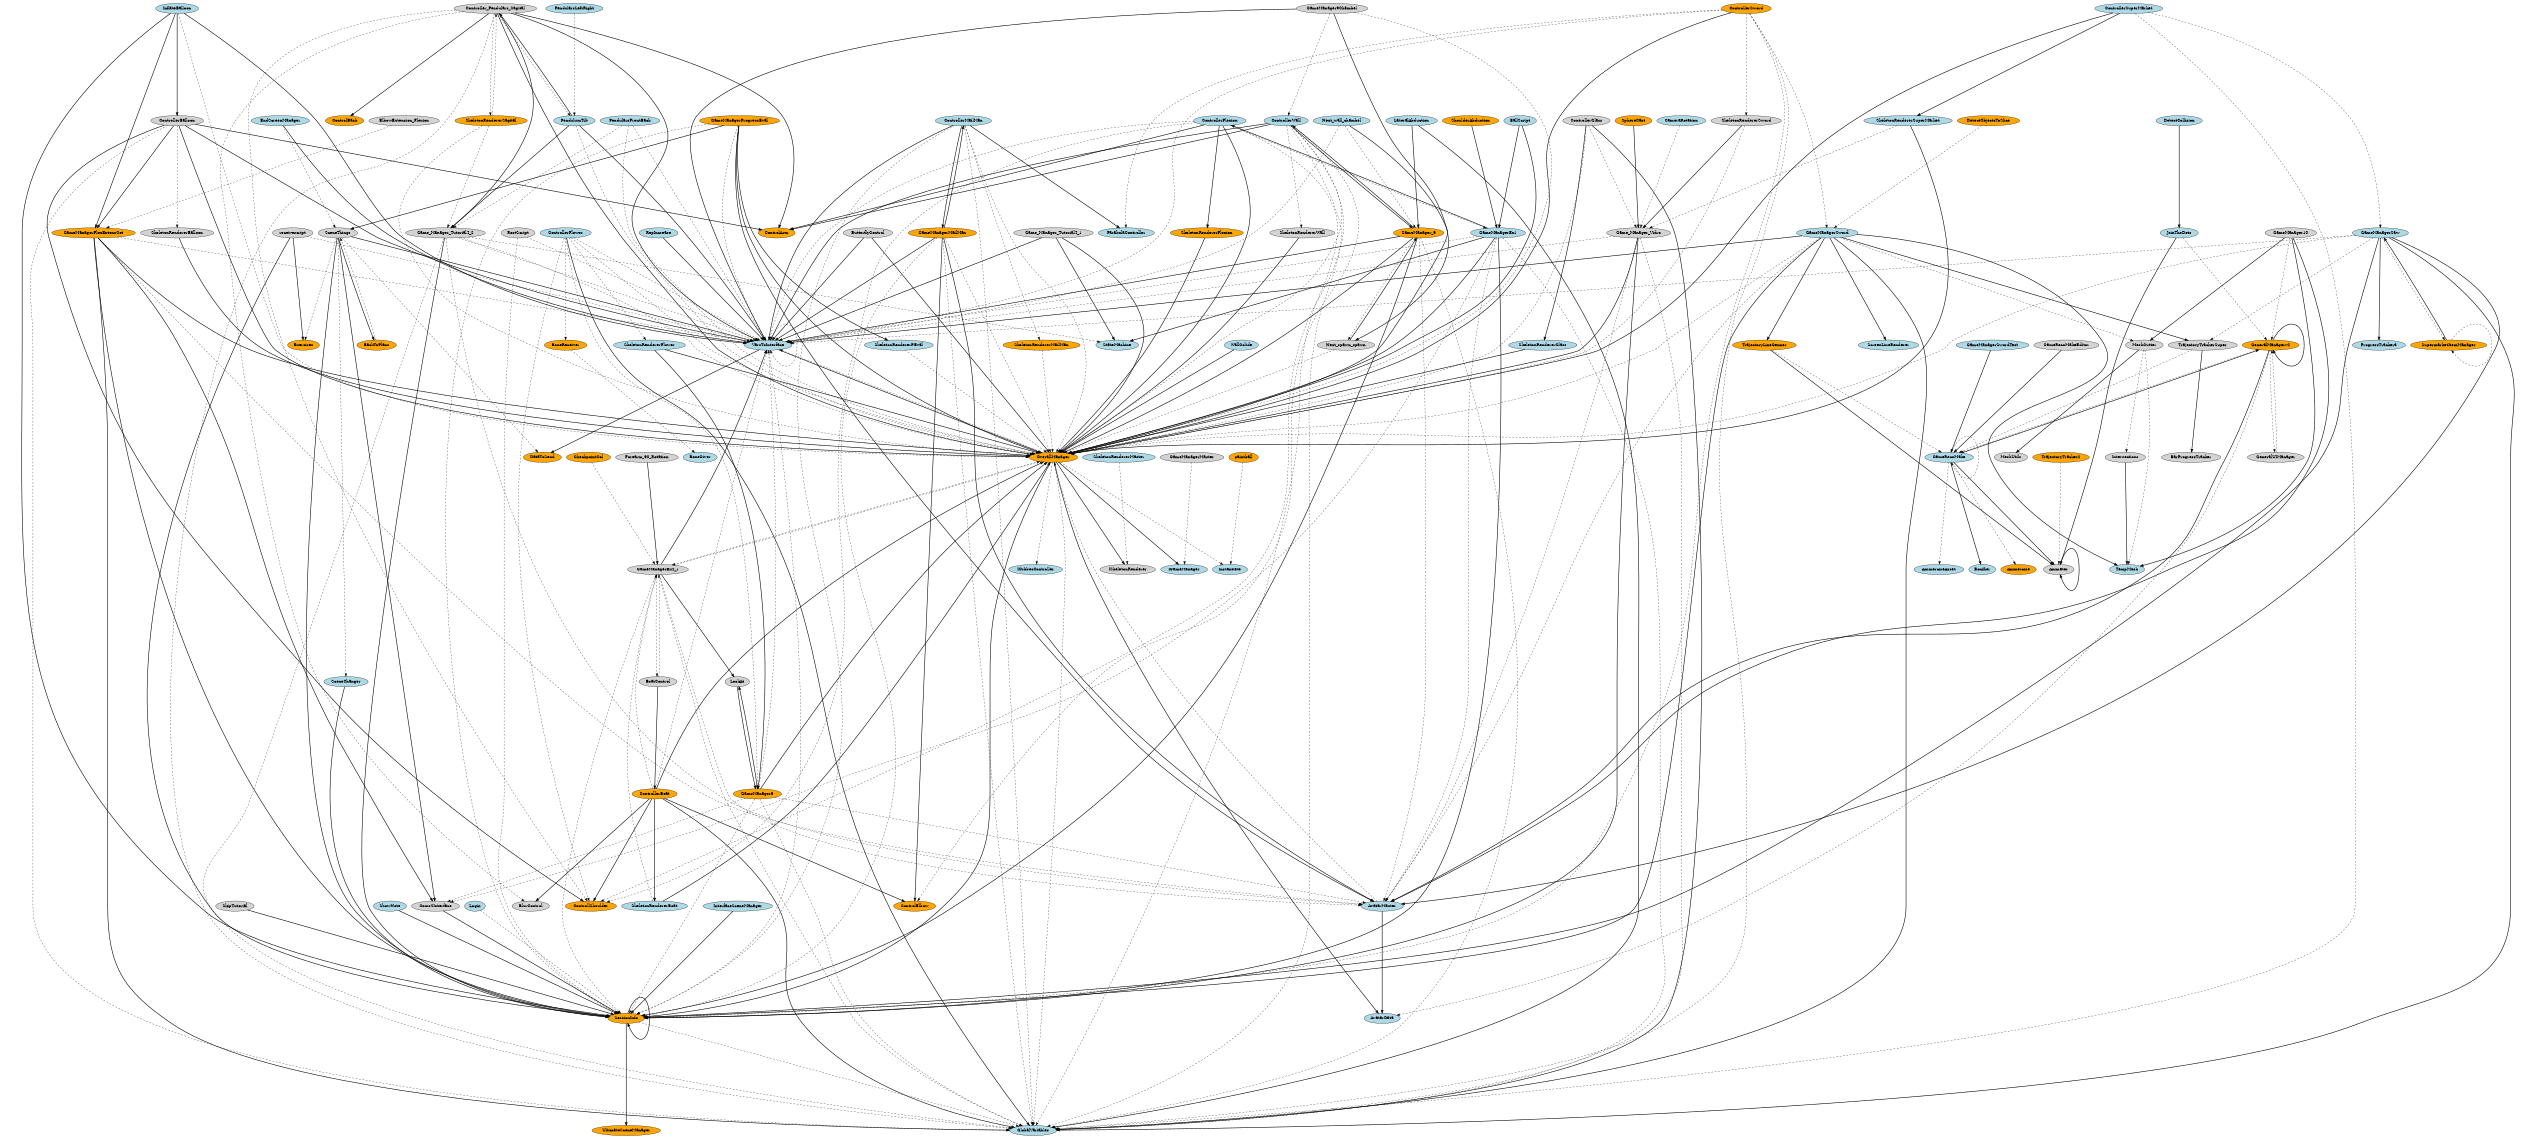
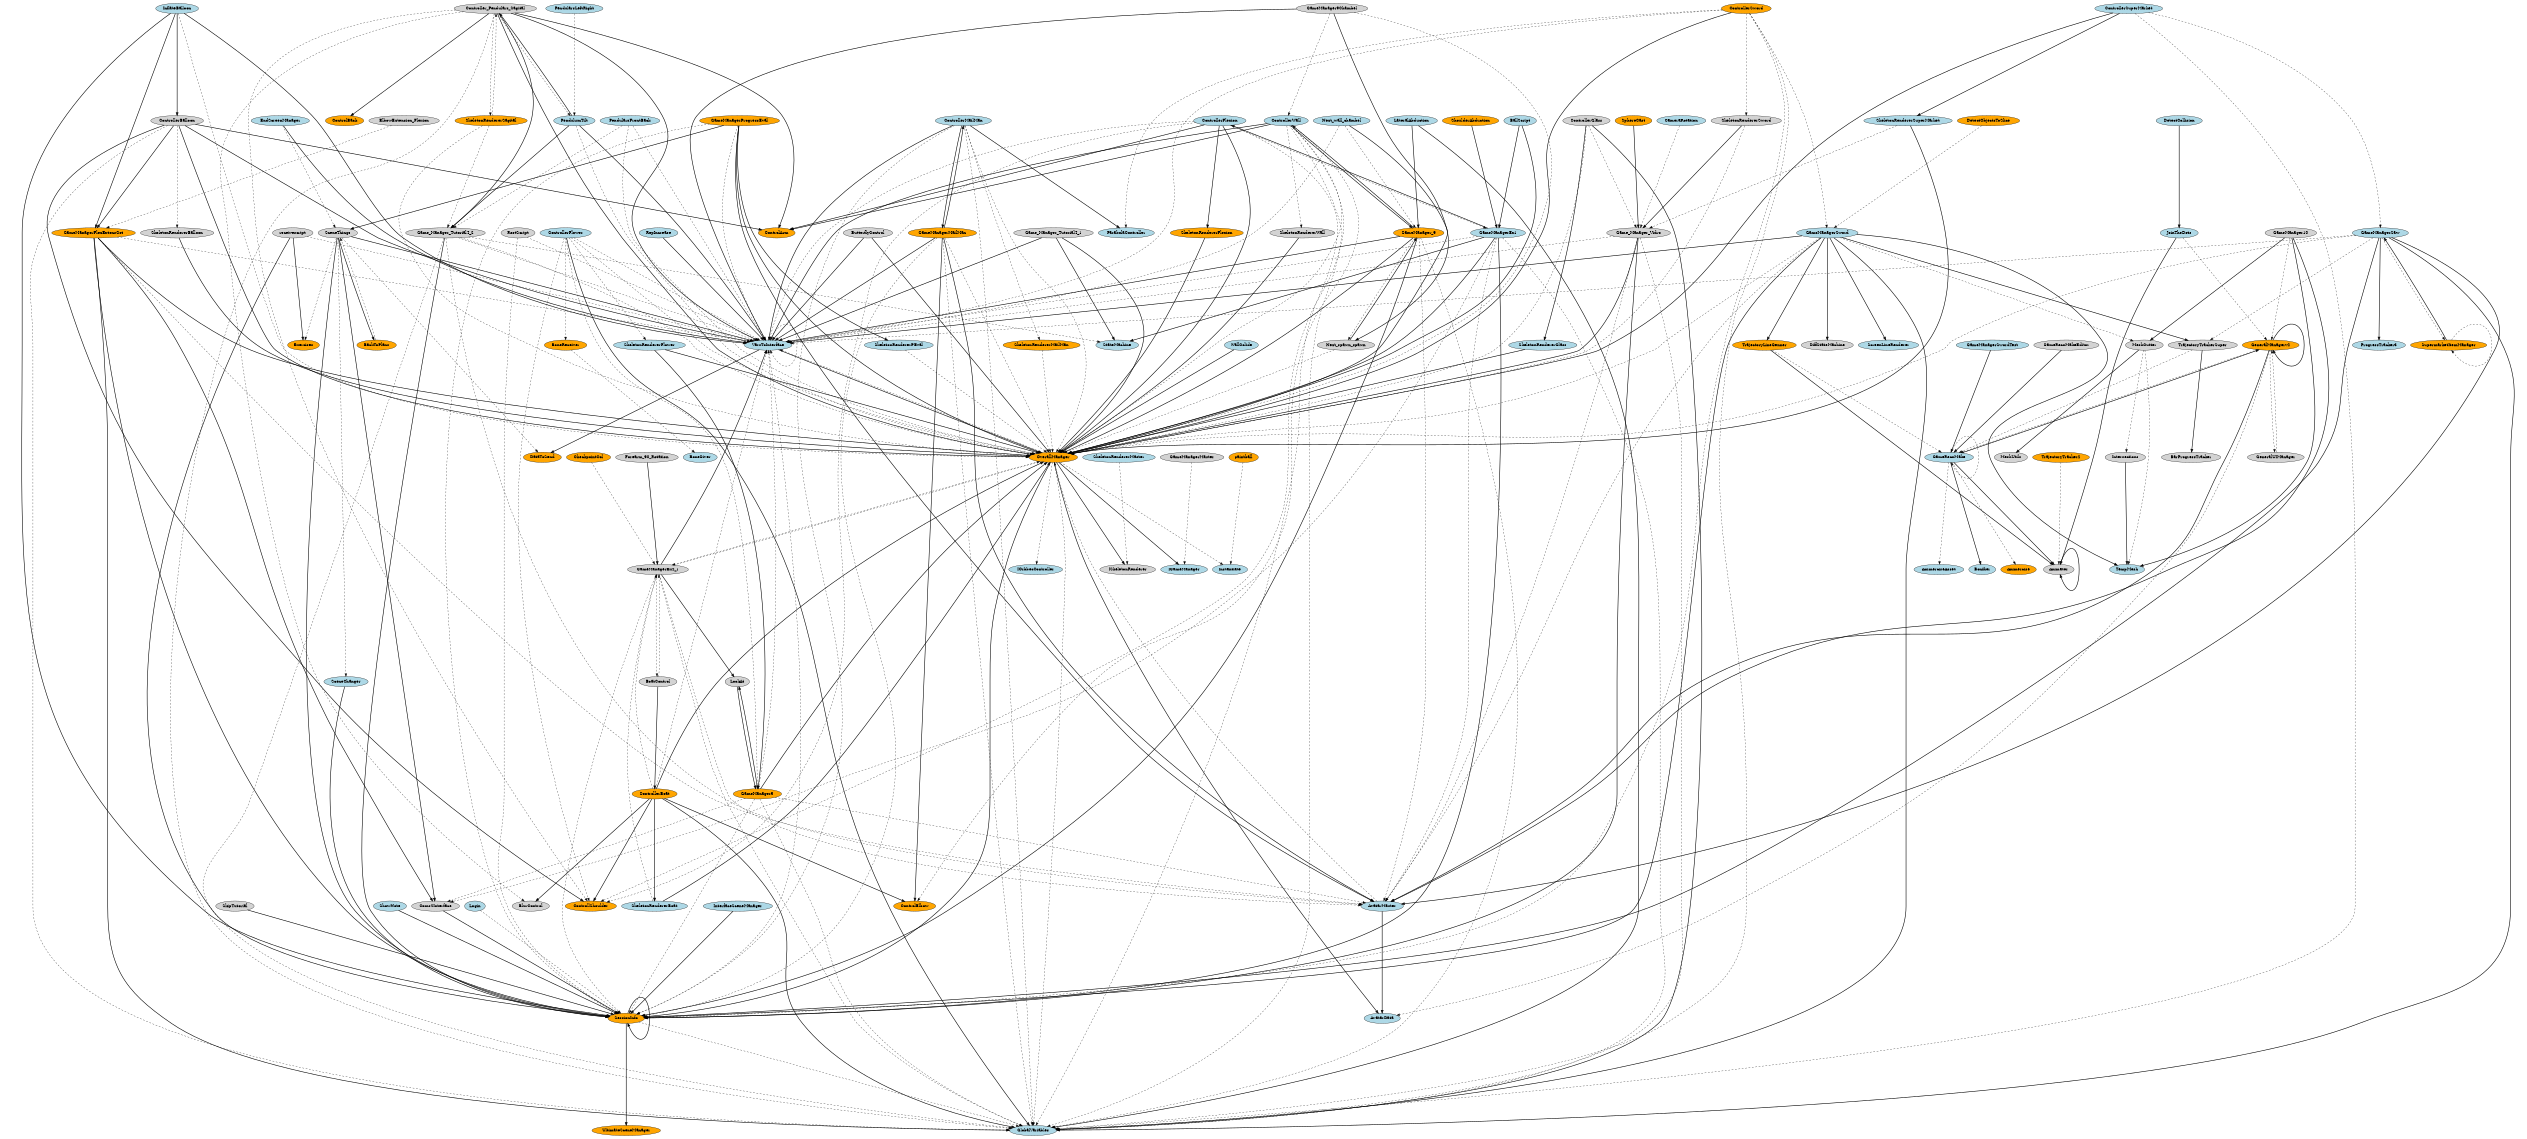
none -> (1827, 345)
